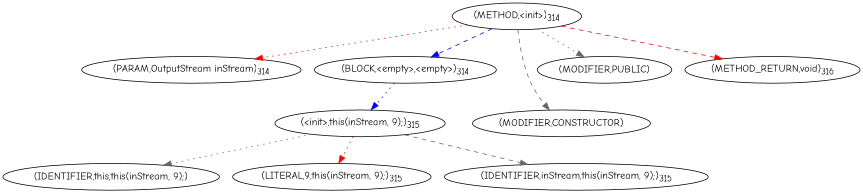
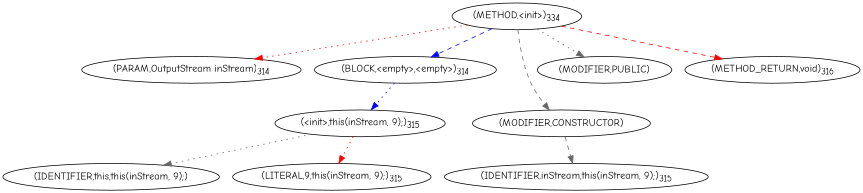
(554, 15) -> (554, 15)
(463, 149) -> (568, 147)
